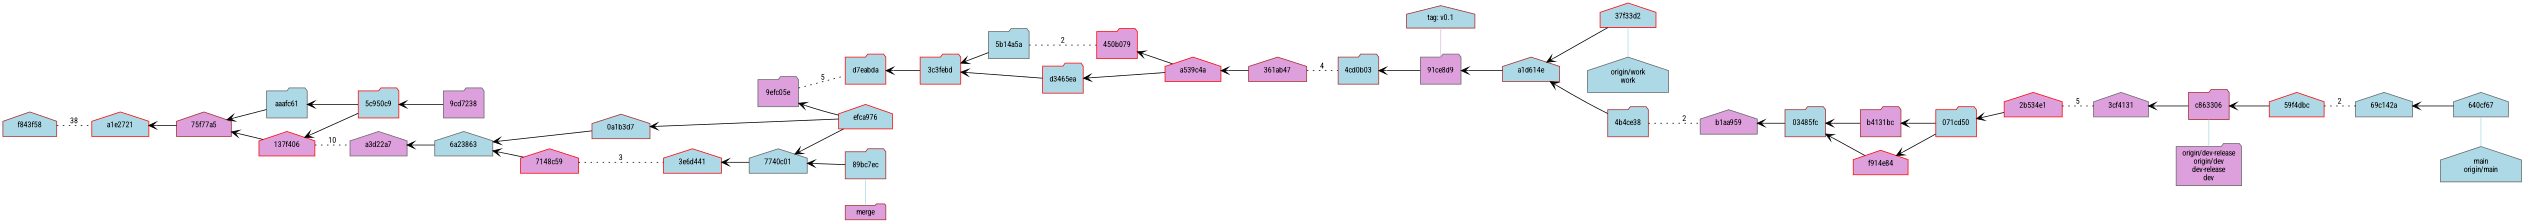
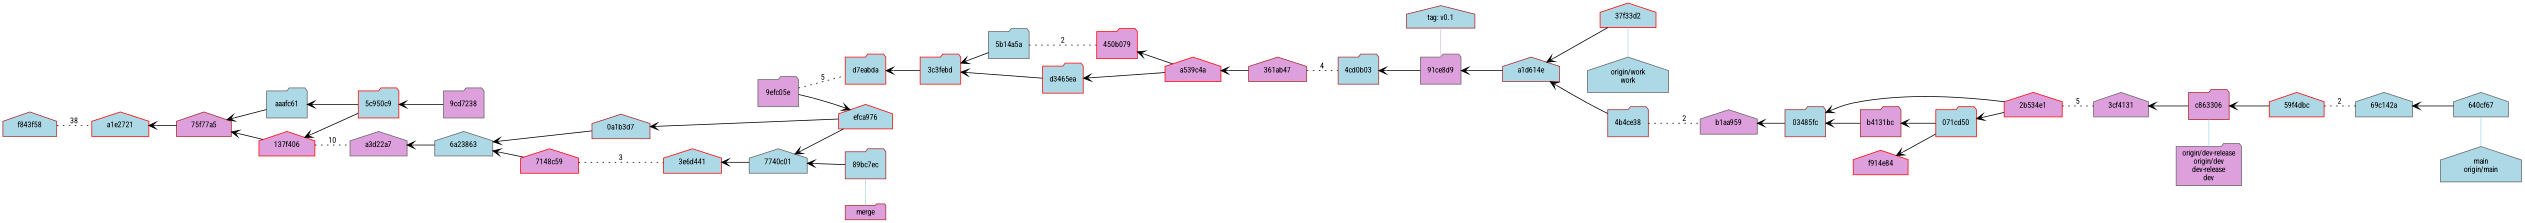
(822, 111) -> (821, 100)
(1849, 147) -> (1918, 97)
